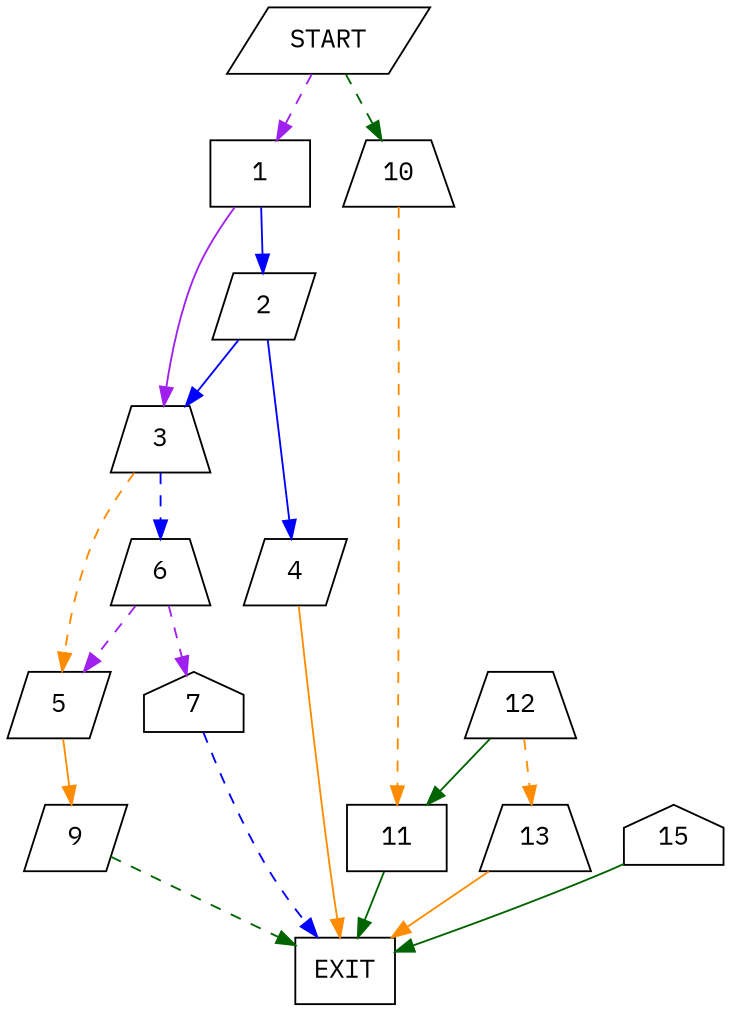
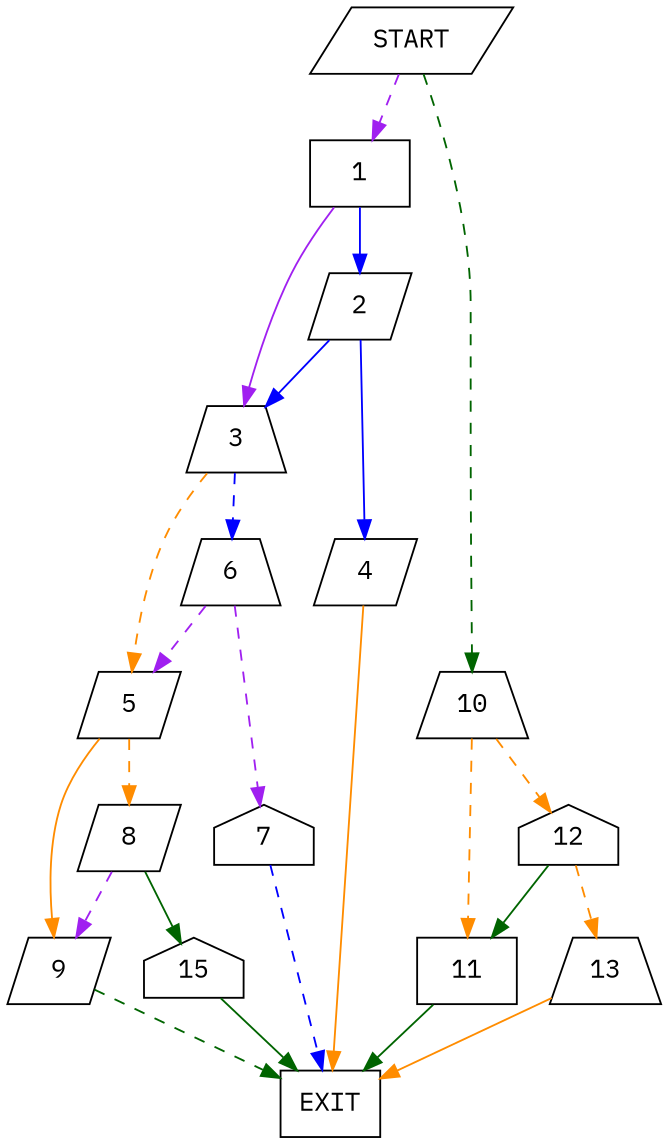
(521, 705) -> (568, 838)
none -> (518, 768)
none -> (129, 838)
